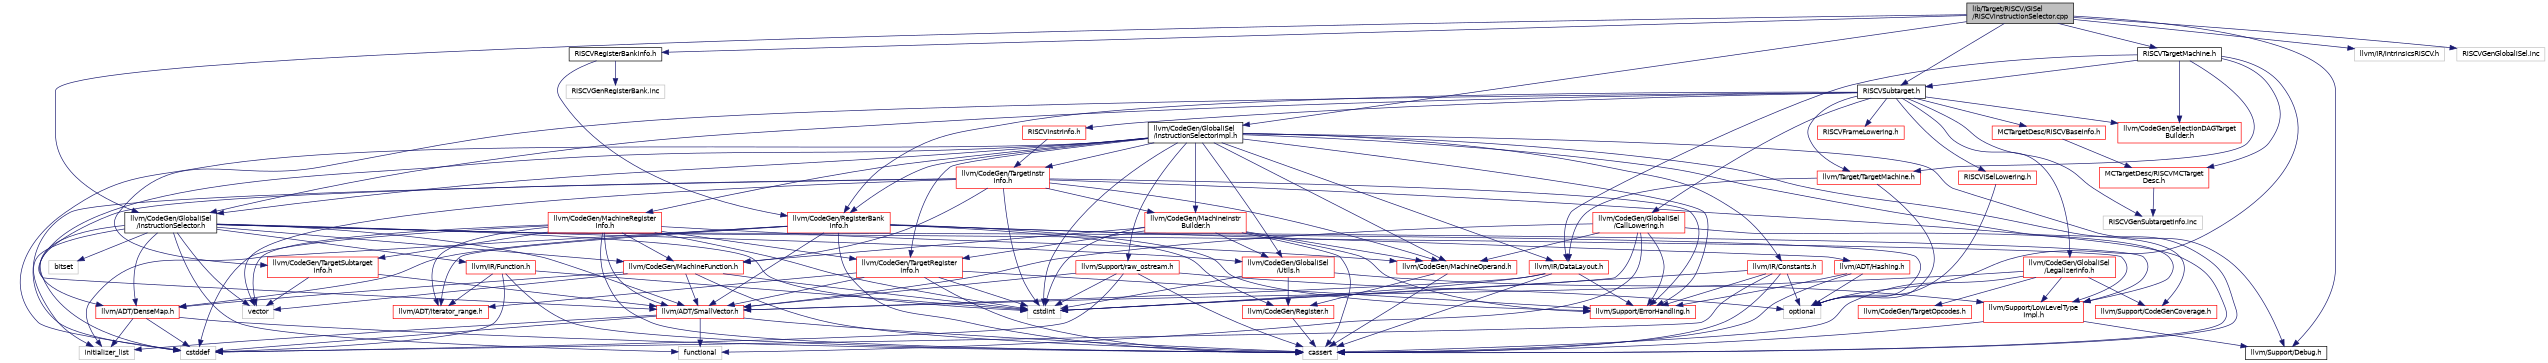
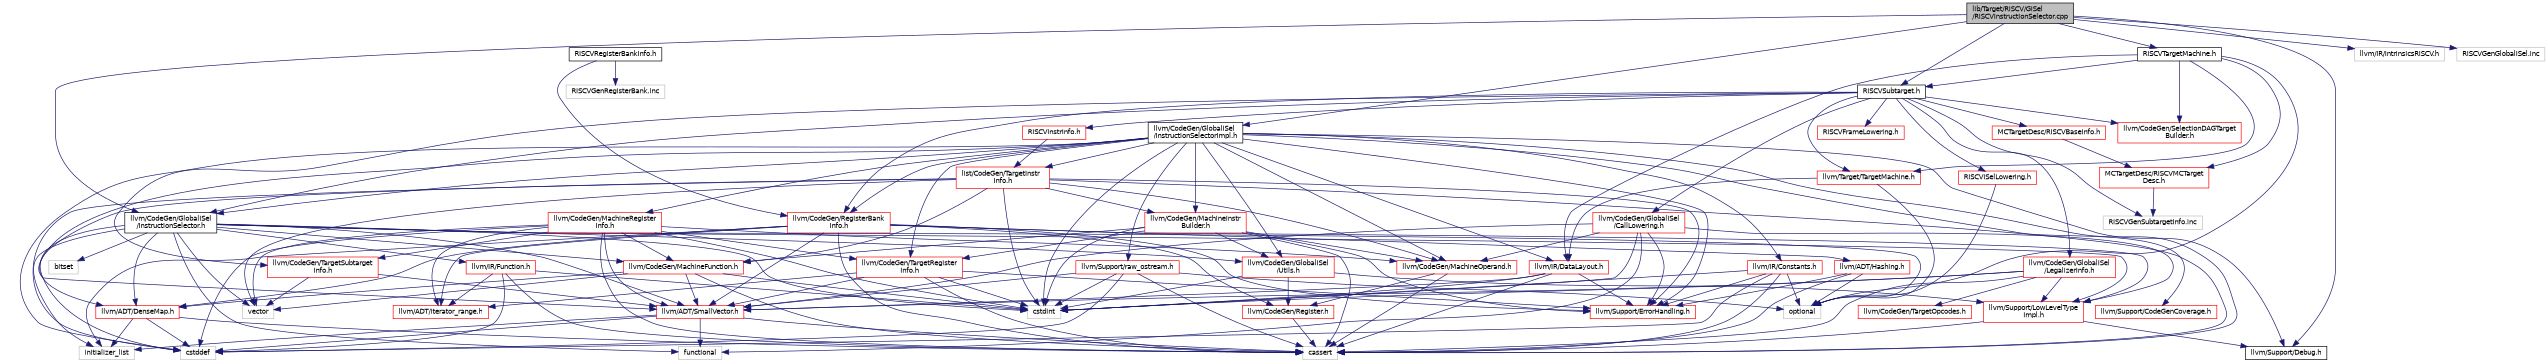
(1318, 34) -> none
(1003, 178) -> (1003, 178)
(2103, 285) -> (1546, 291)
